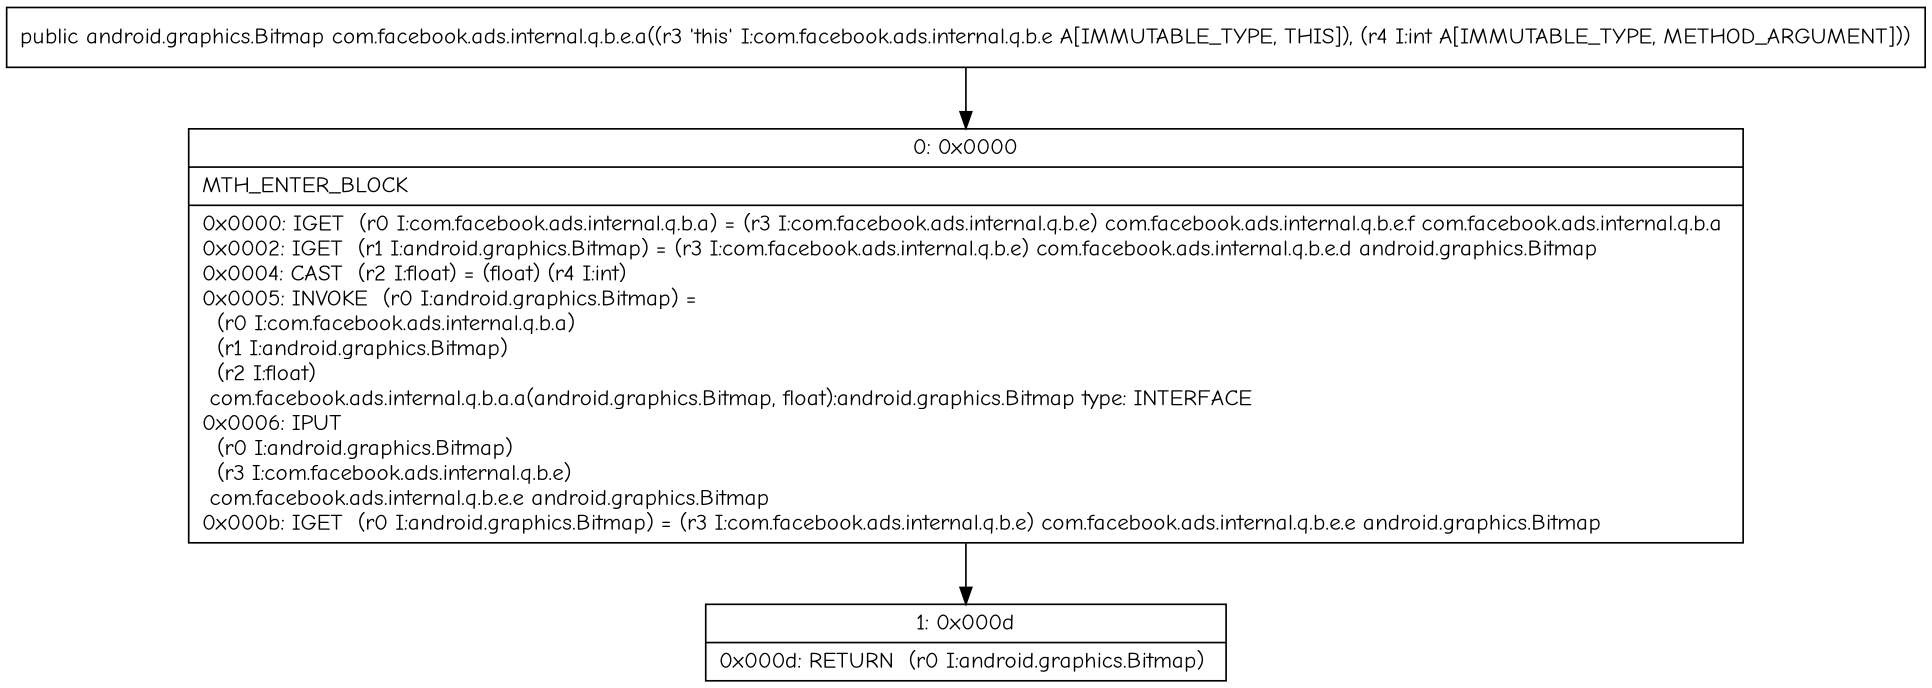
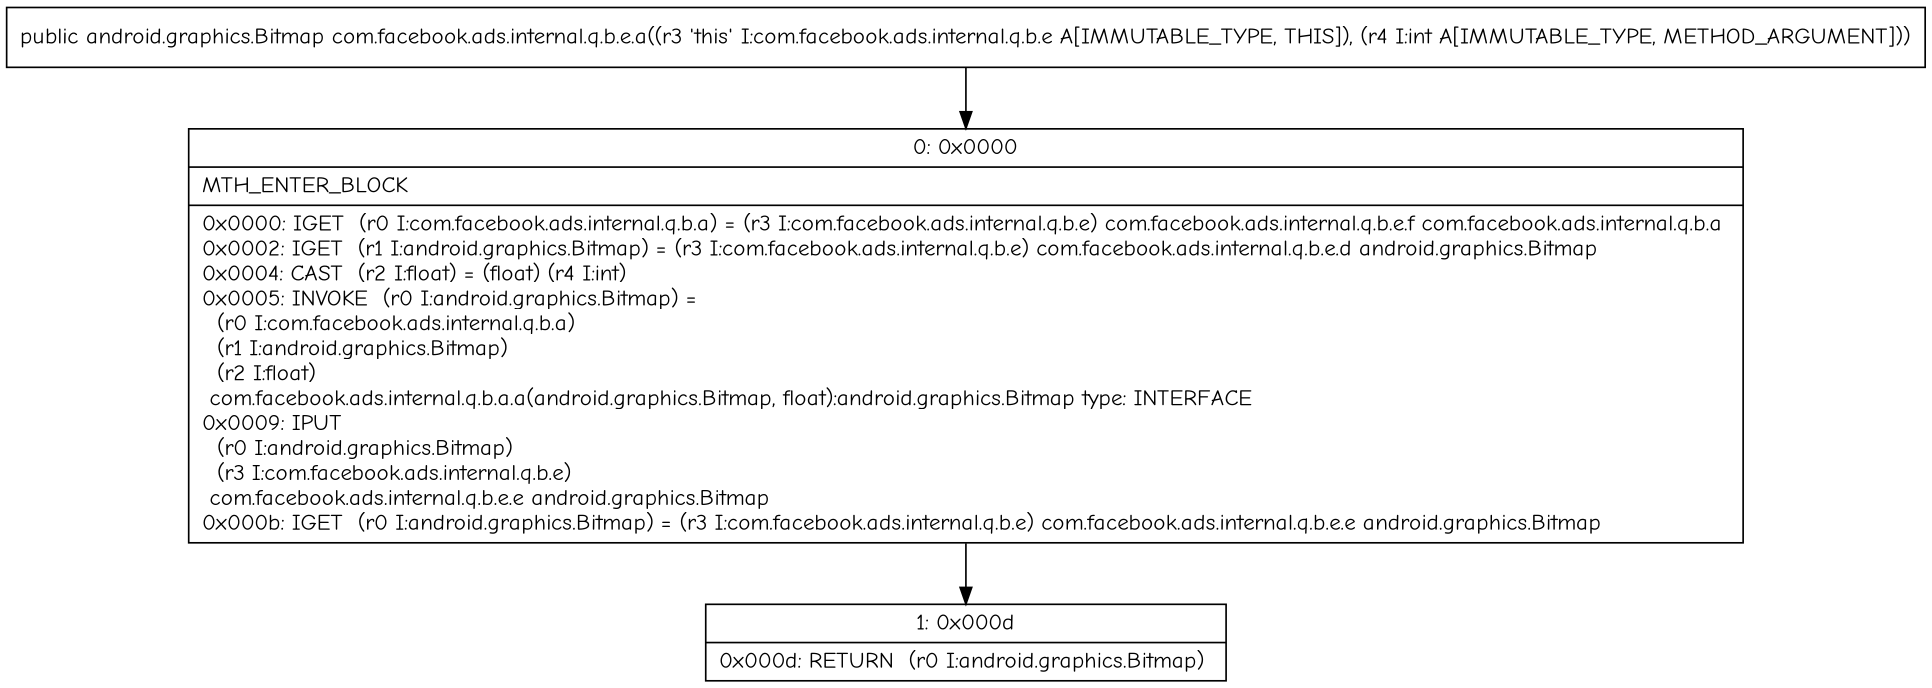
(280, 423) -> (280, 423)
